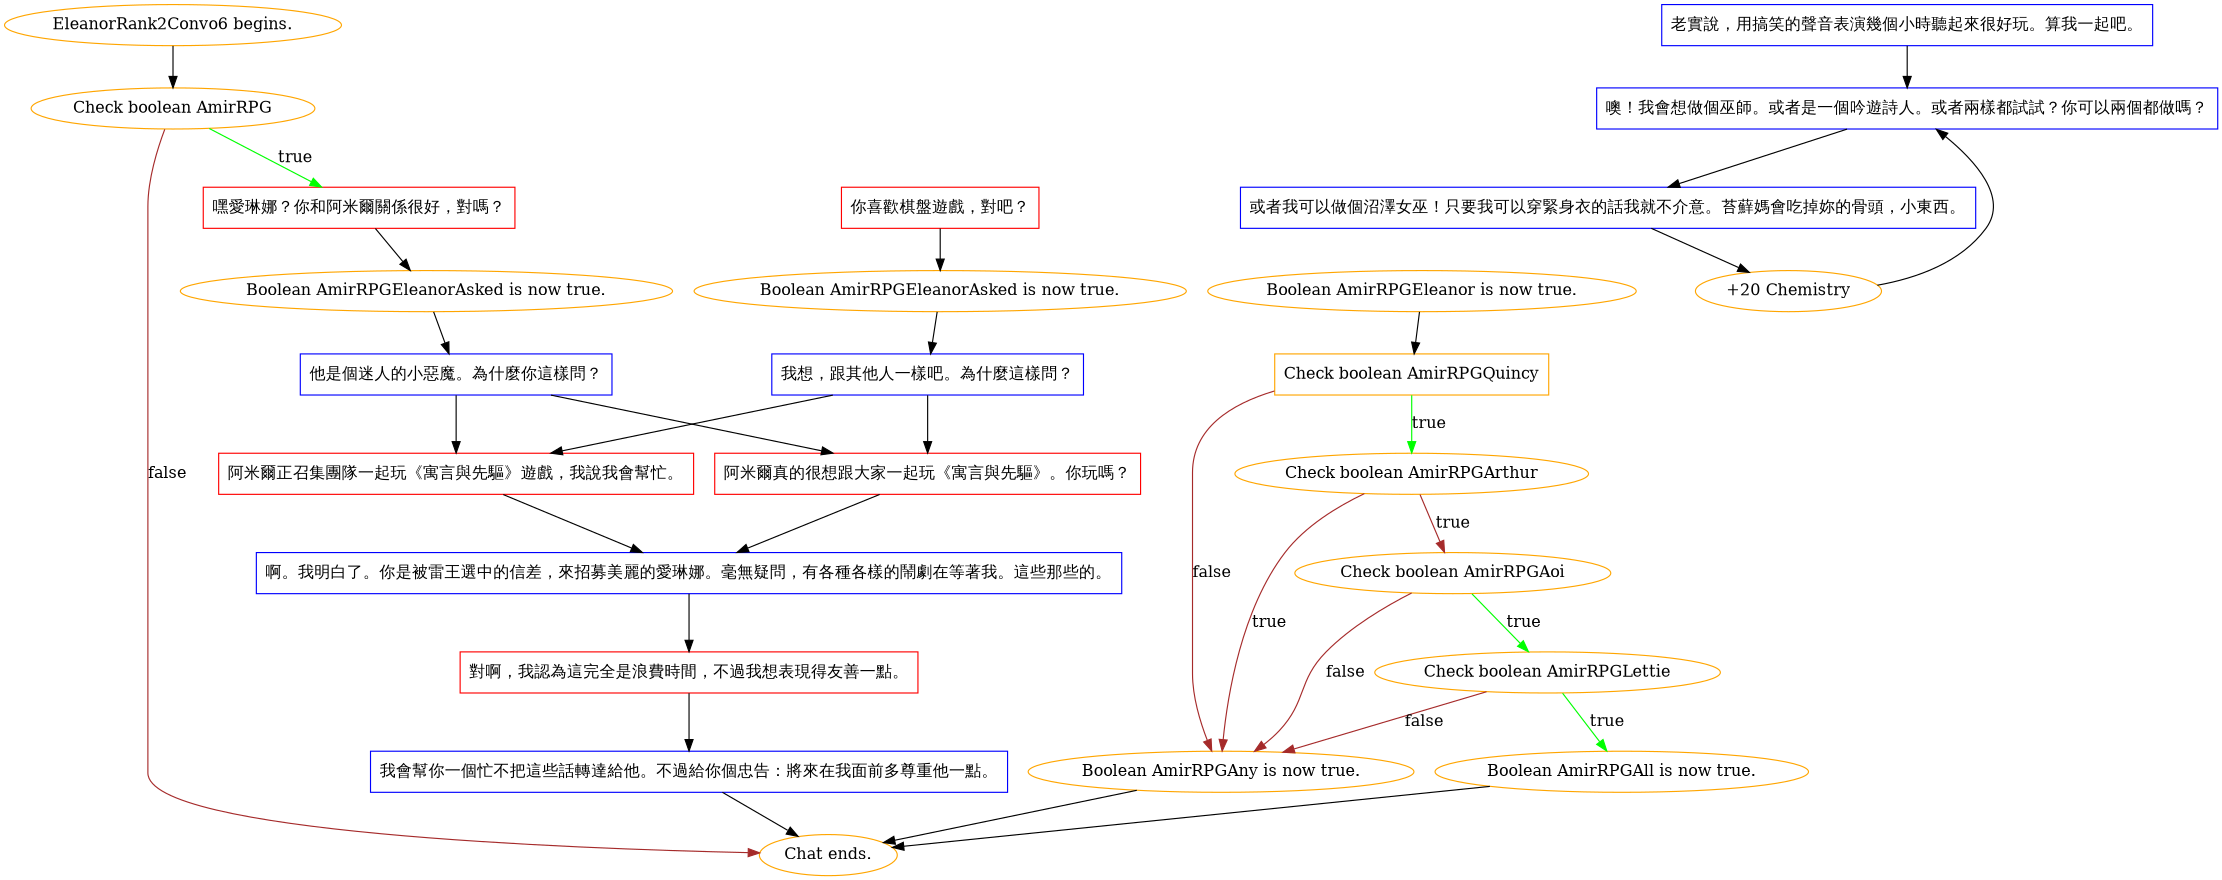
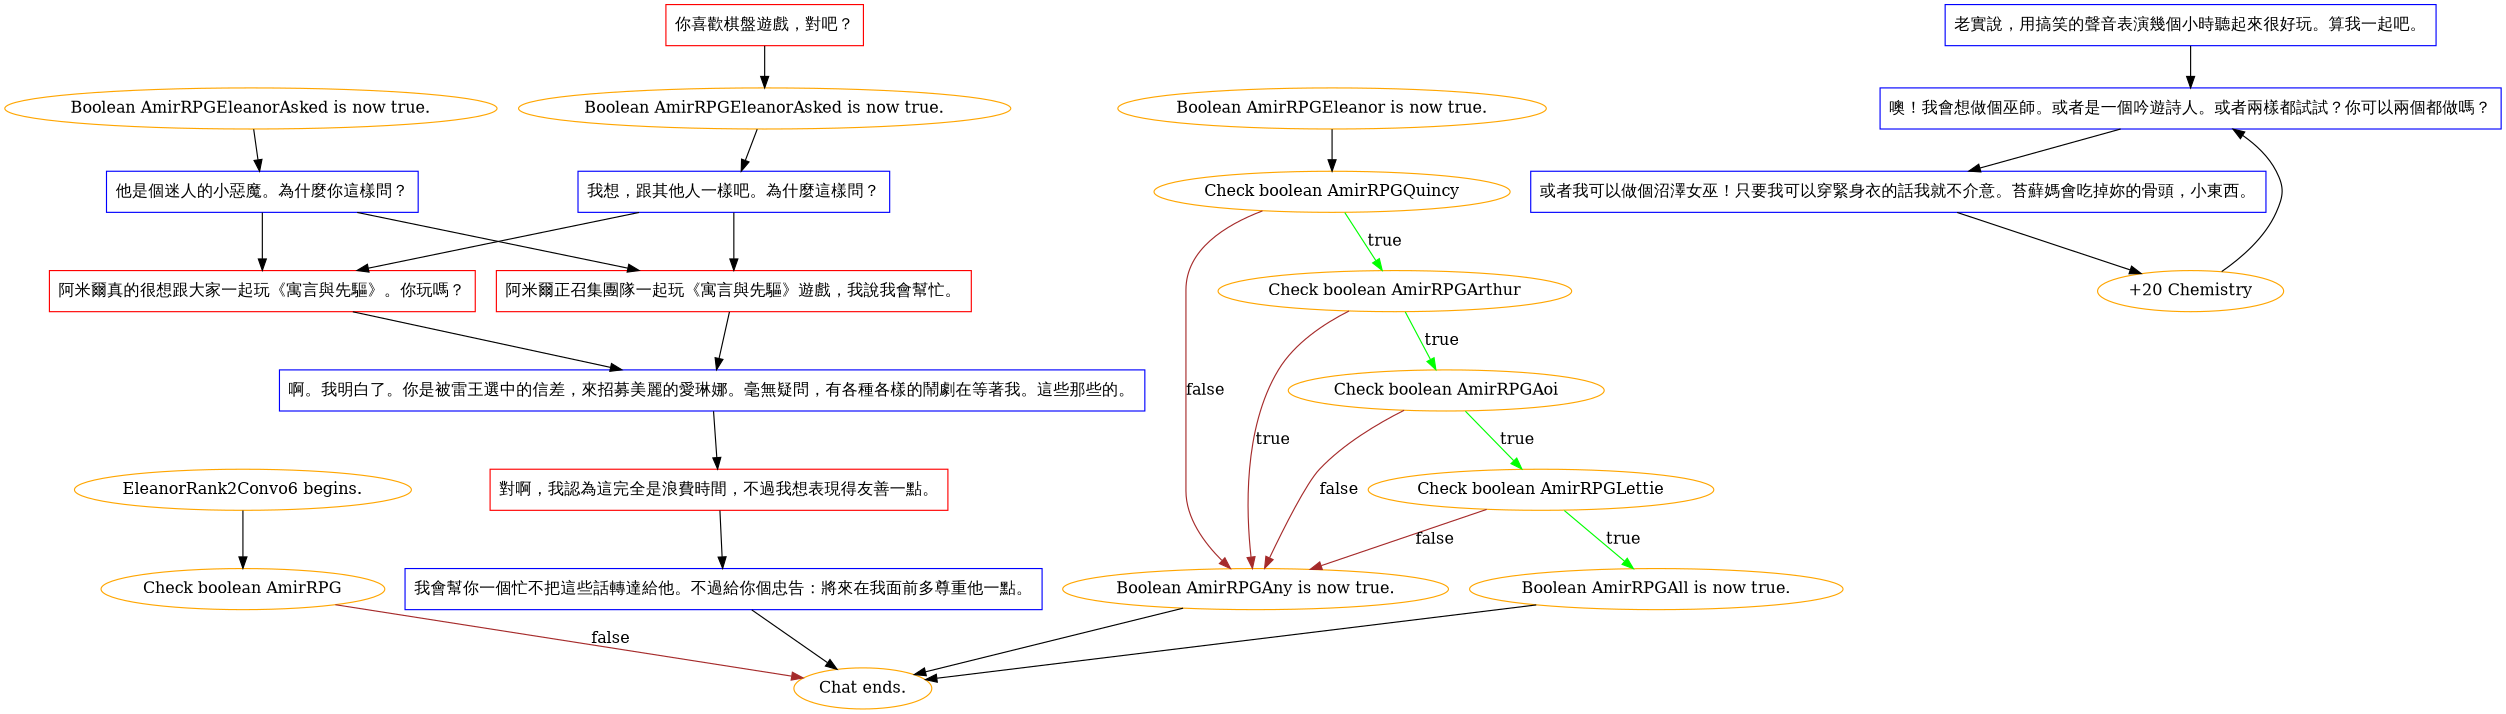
(359, 208) -> none
(1412, 374) -> (1332, 192)
(1430, 518) -> (1418, 336)
